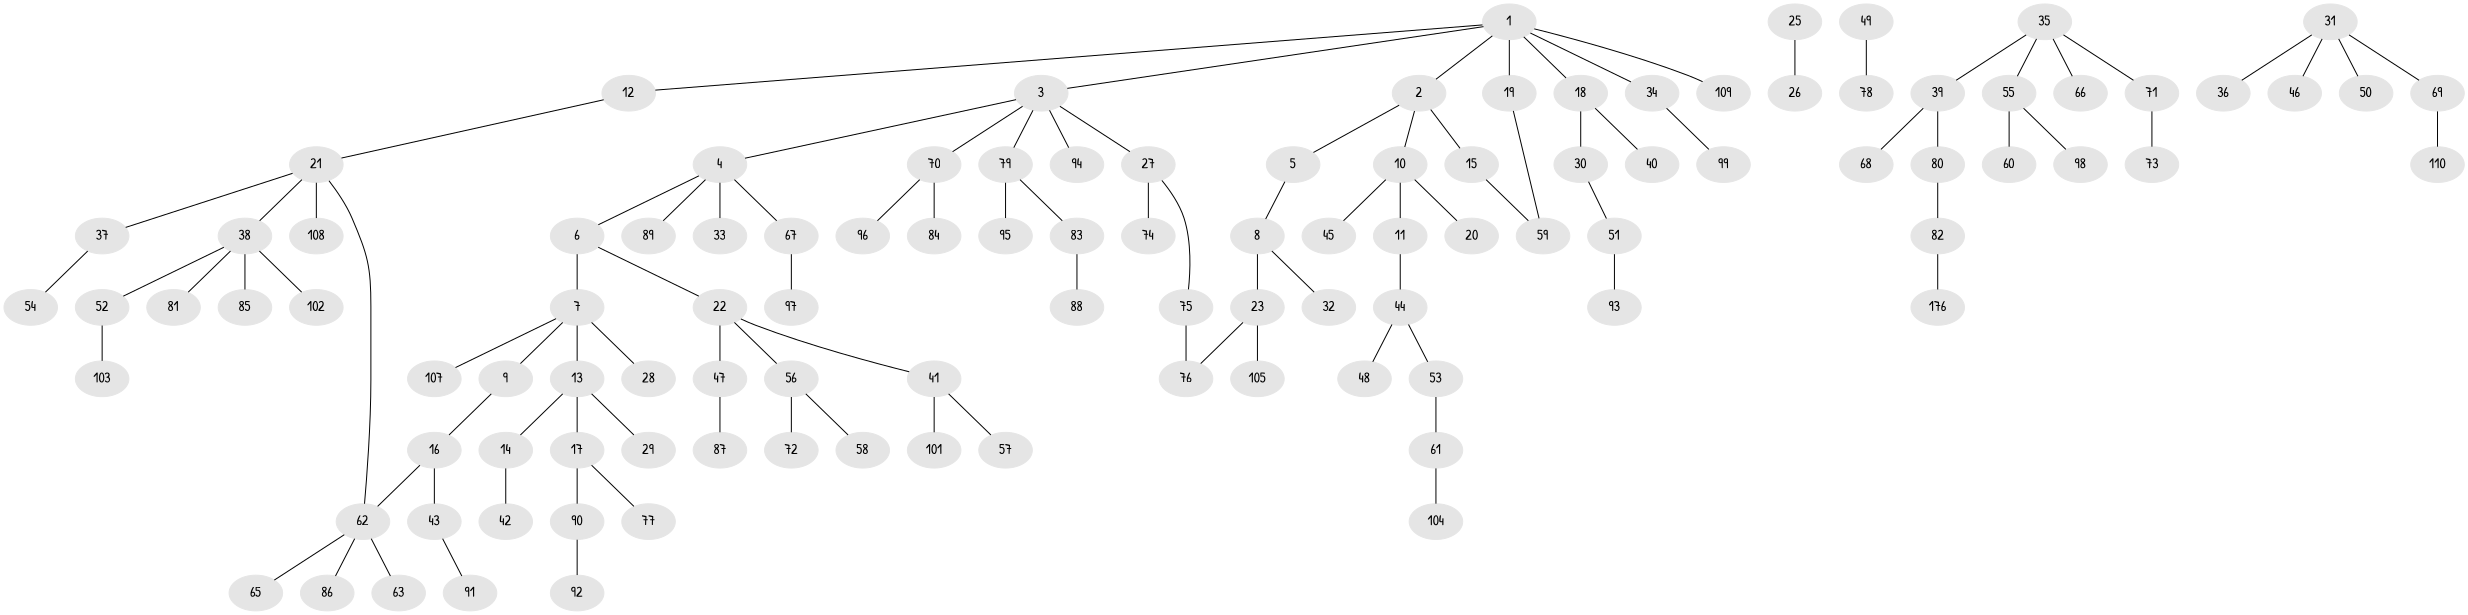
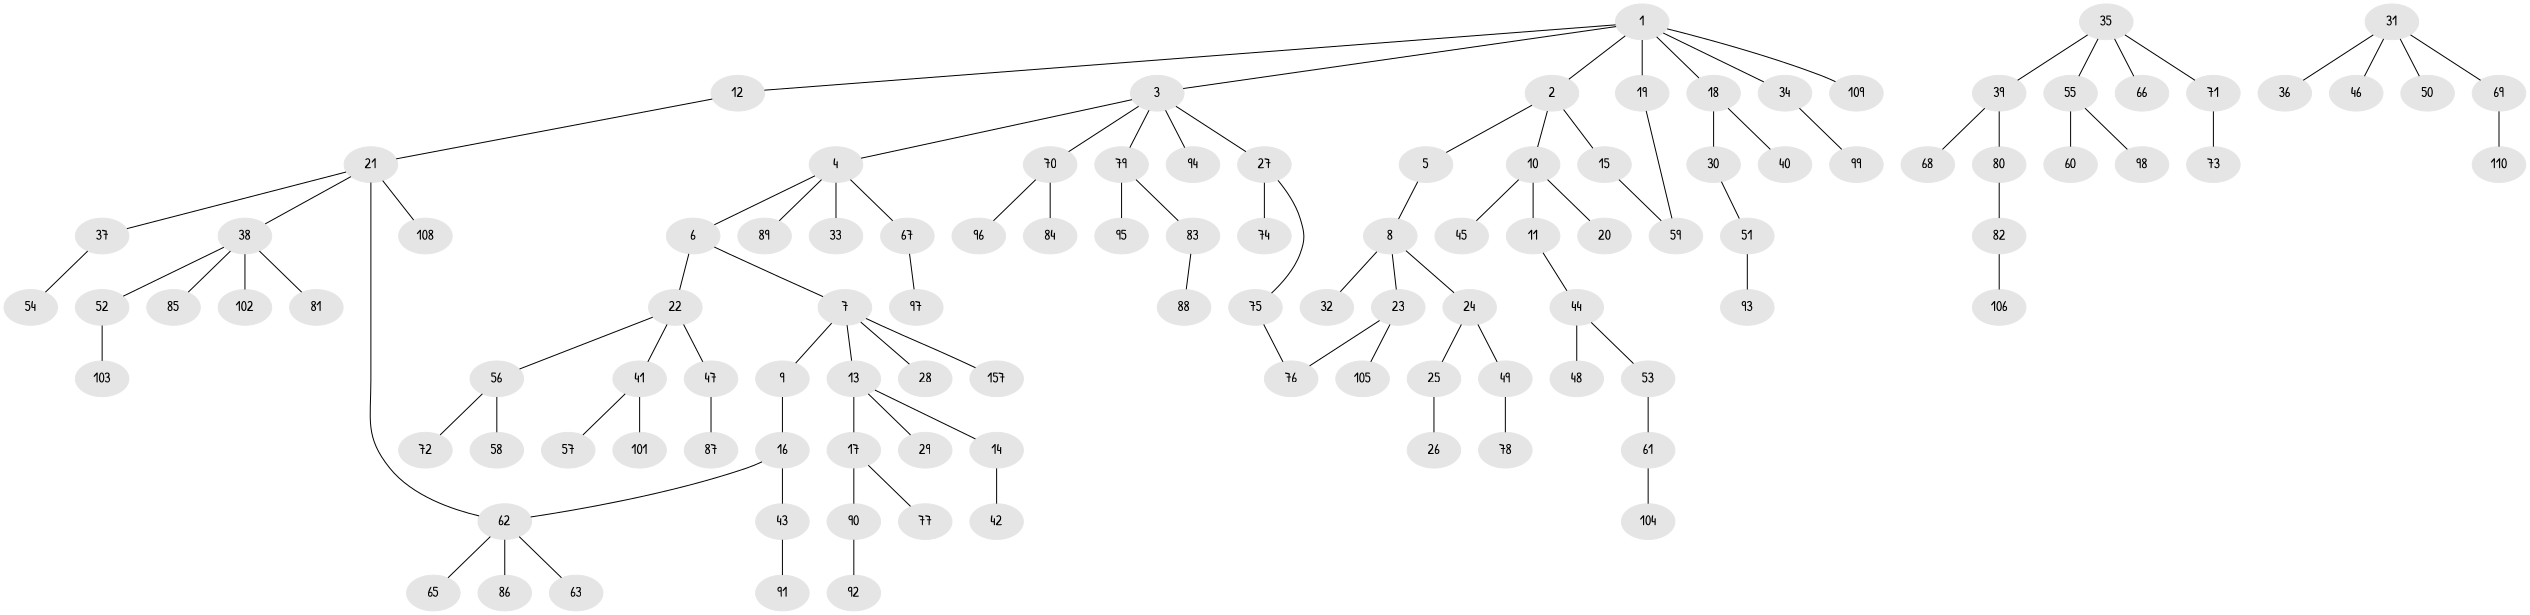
none -> (1470, 307)
(1938, 307) -> (1999, 307)
(434, 379) -> (997, 379)
